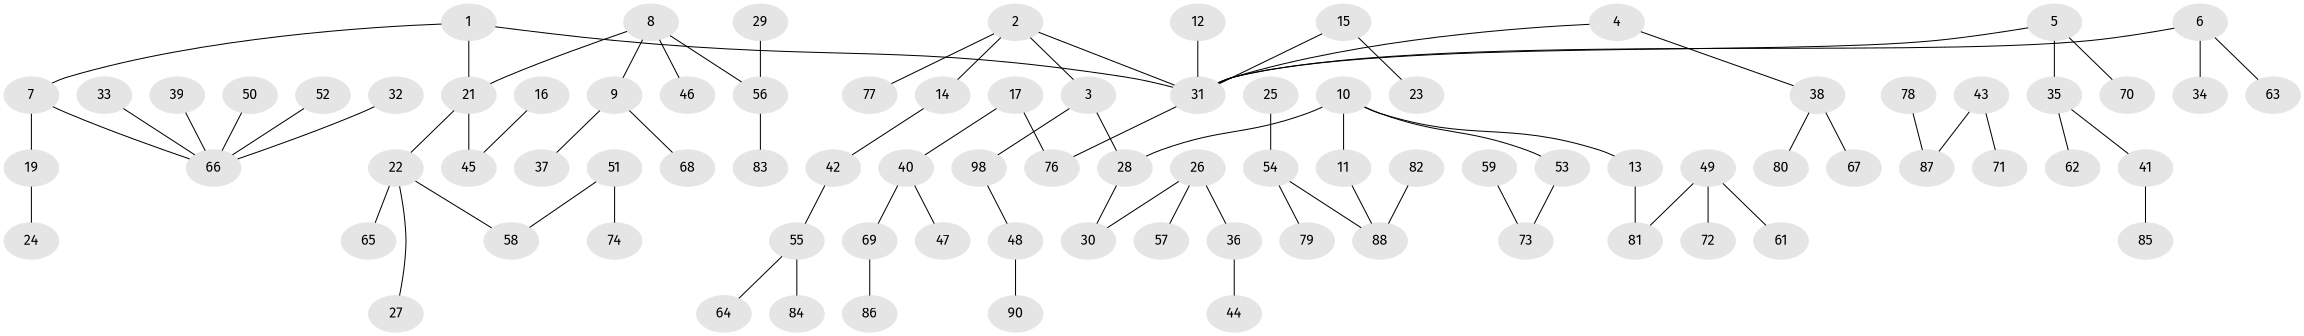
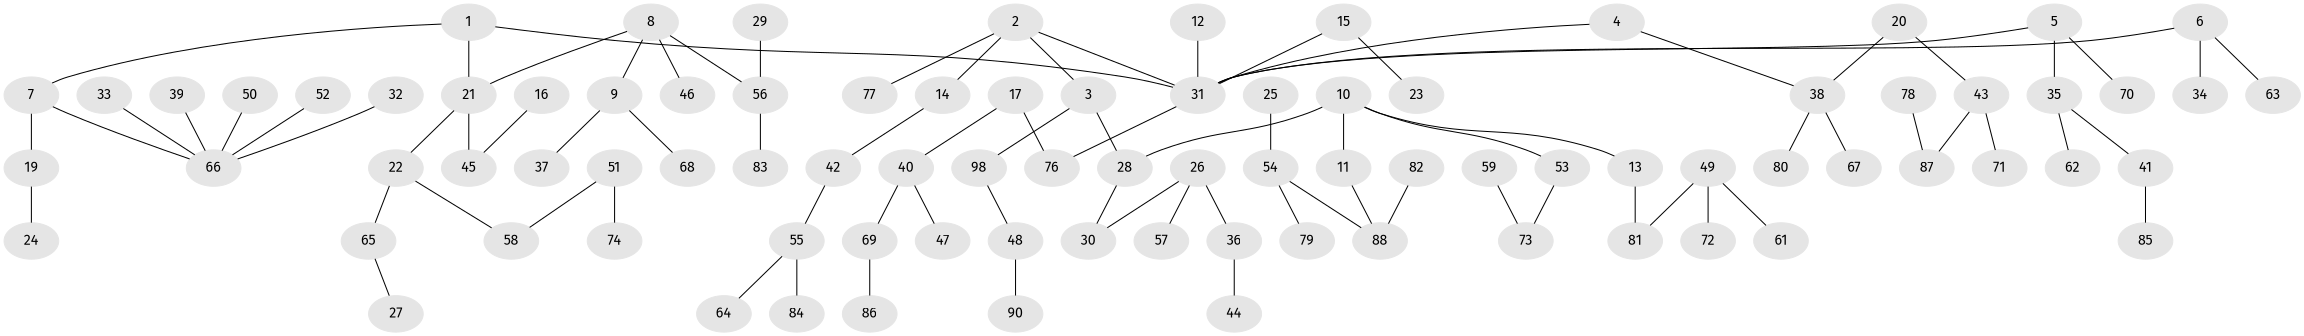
none -> (1899, 22)
(406, 241) -> (382, 277)
